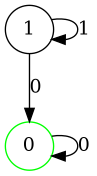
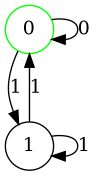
none -> (9, 81)
(36, 88) -> (36, 88)
